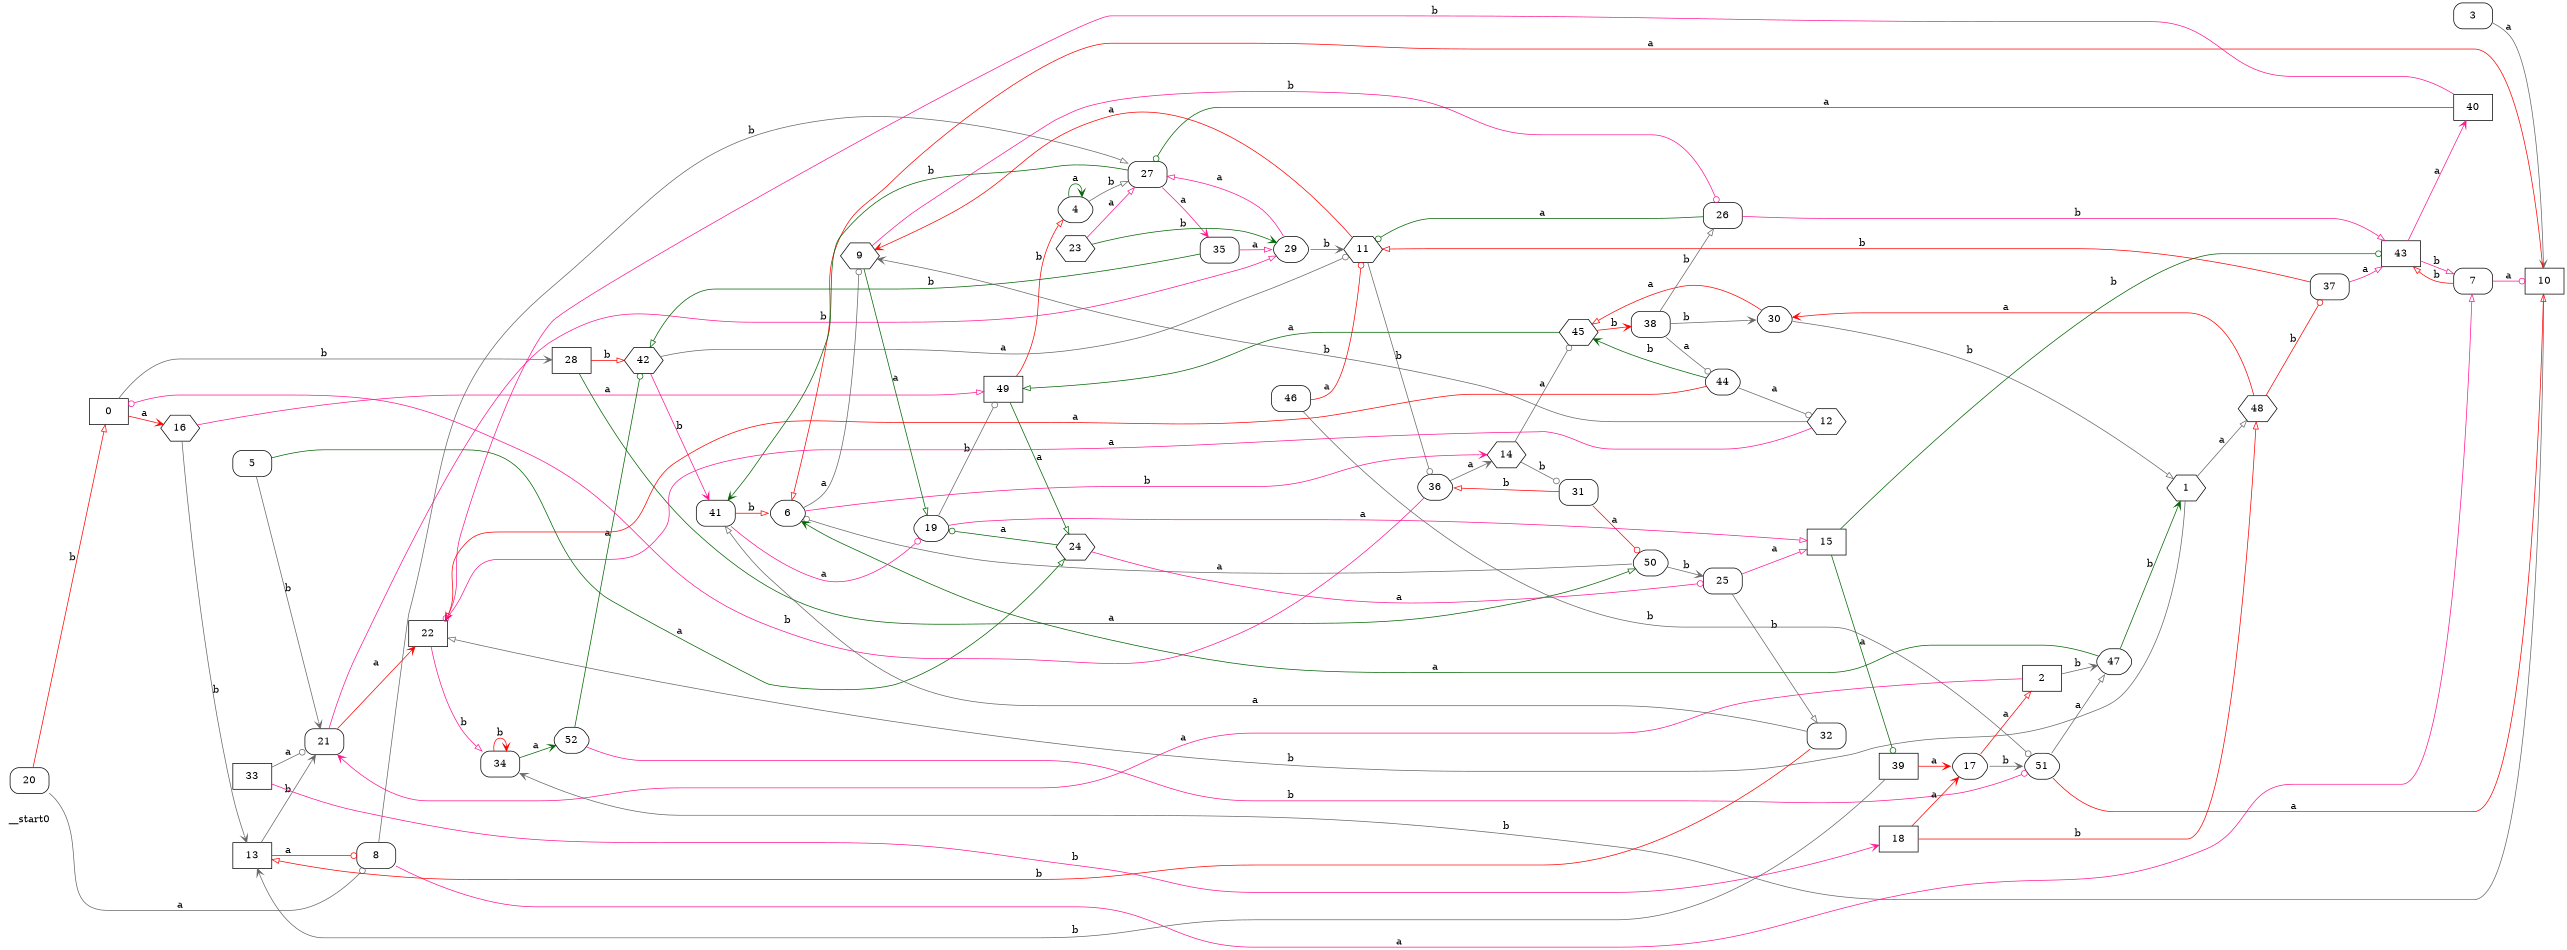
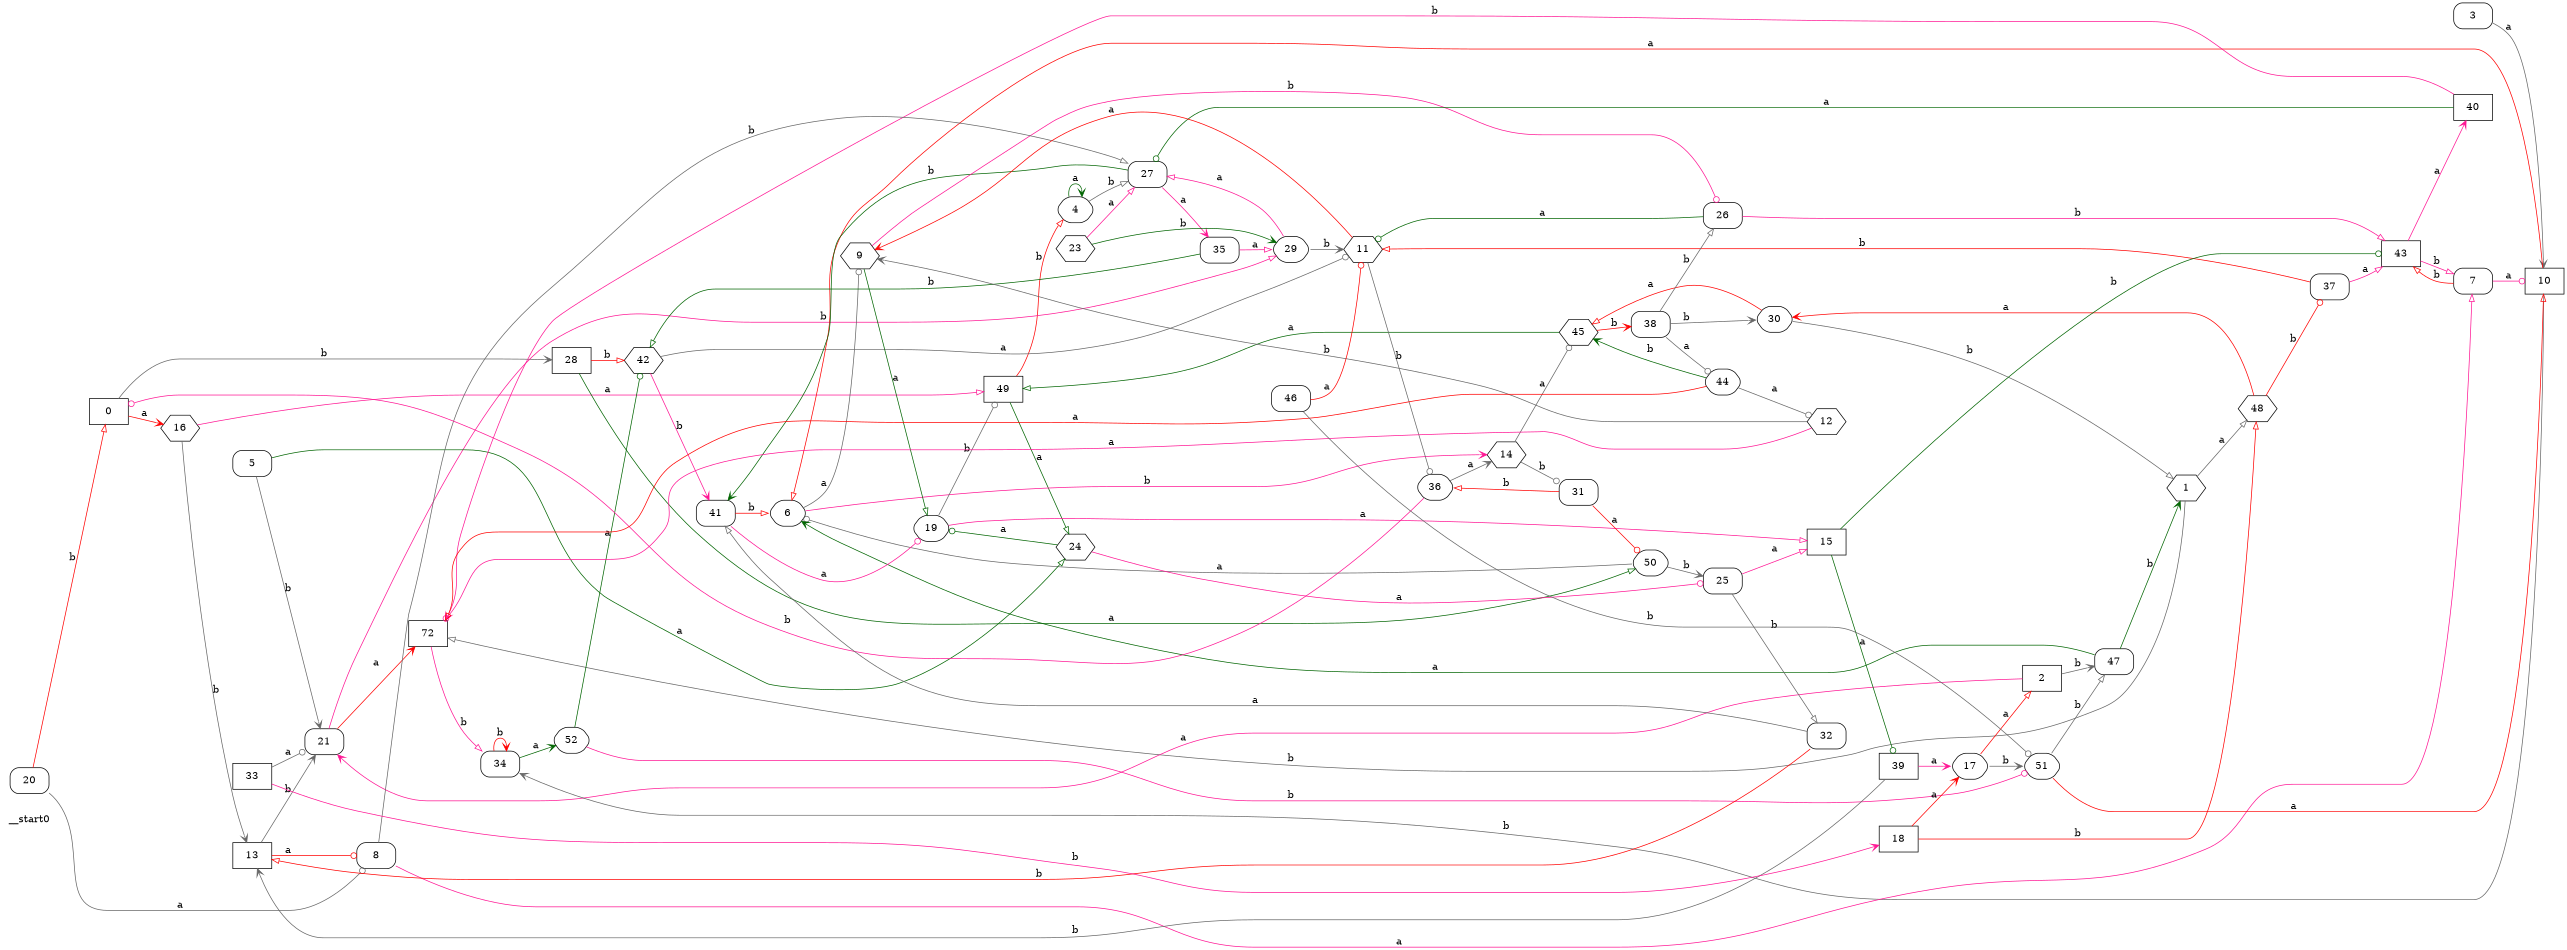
(428, 634) -> (428, 634)
(2114, 662) -> (2114, 662)
(2078, 705) -> (2078, 705)
(1931, 766) -> (1931, 766)
